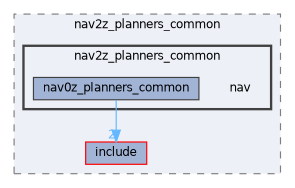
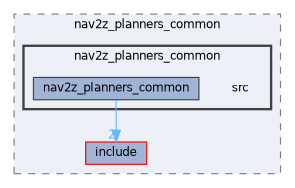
(116, 89) -> (116, 89)
(241, 89) -> (241, 89)
